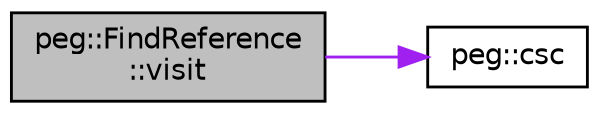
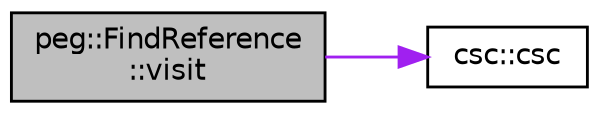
(508, 57) -> (508, 57)
